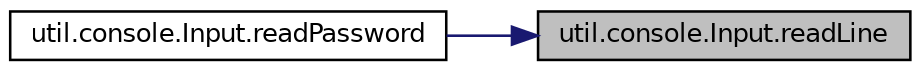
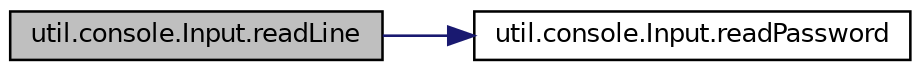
(479, 36) -> (415, 36)
